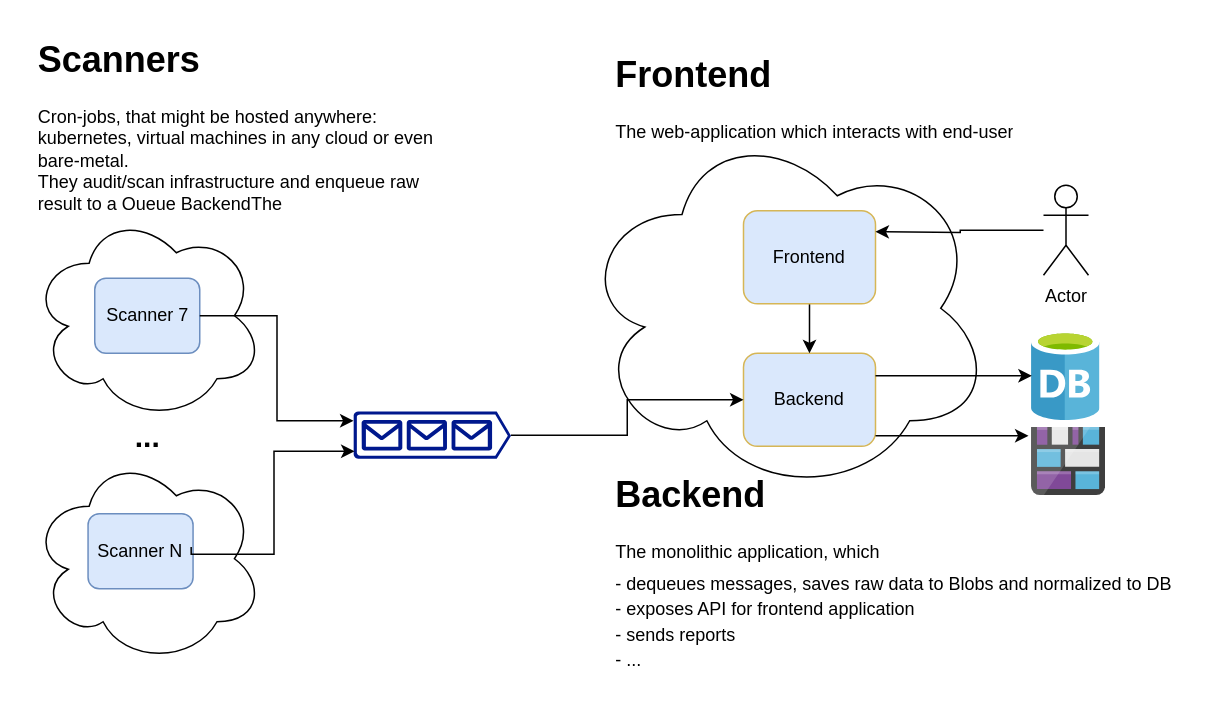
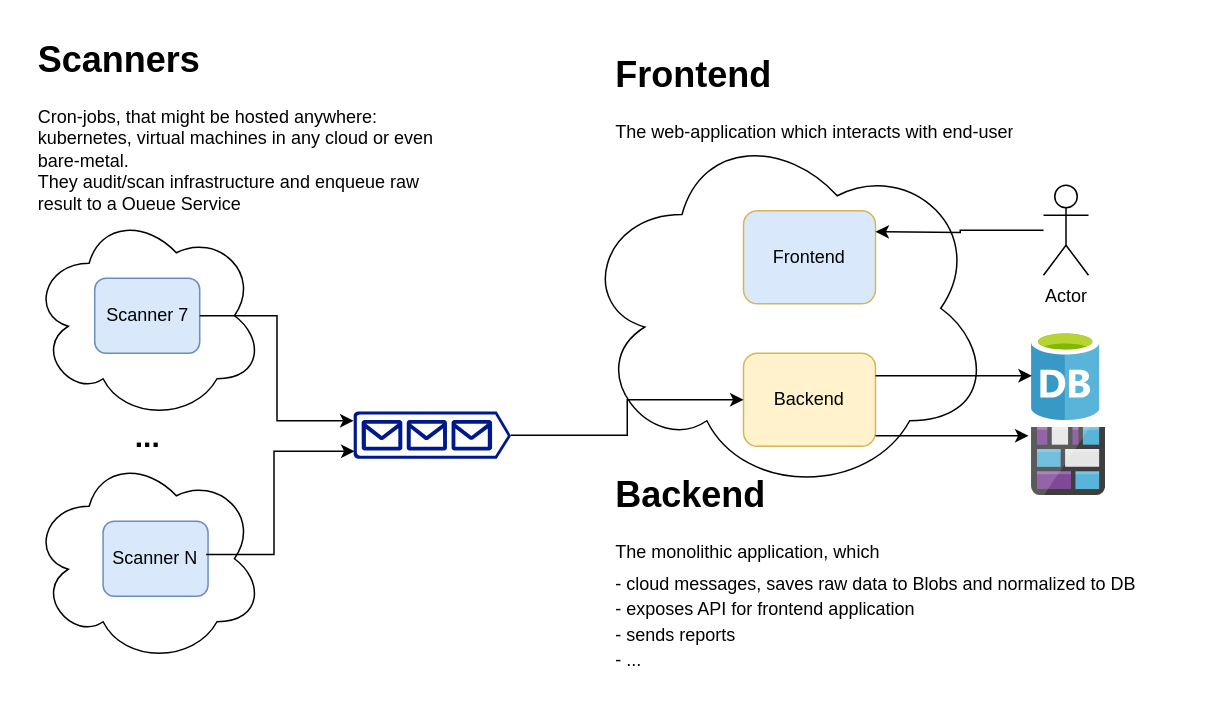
(242, 81) -> (242, 81)
(809, 334) -> none
(809, 400) -> (809, 400)
(895, 526) -> (891, 516)
(140, 551) -> (155, 559)
